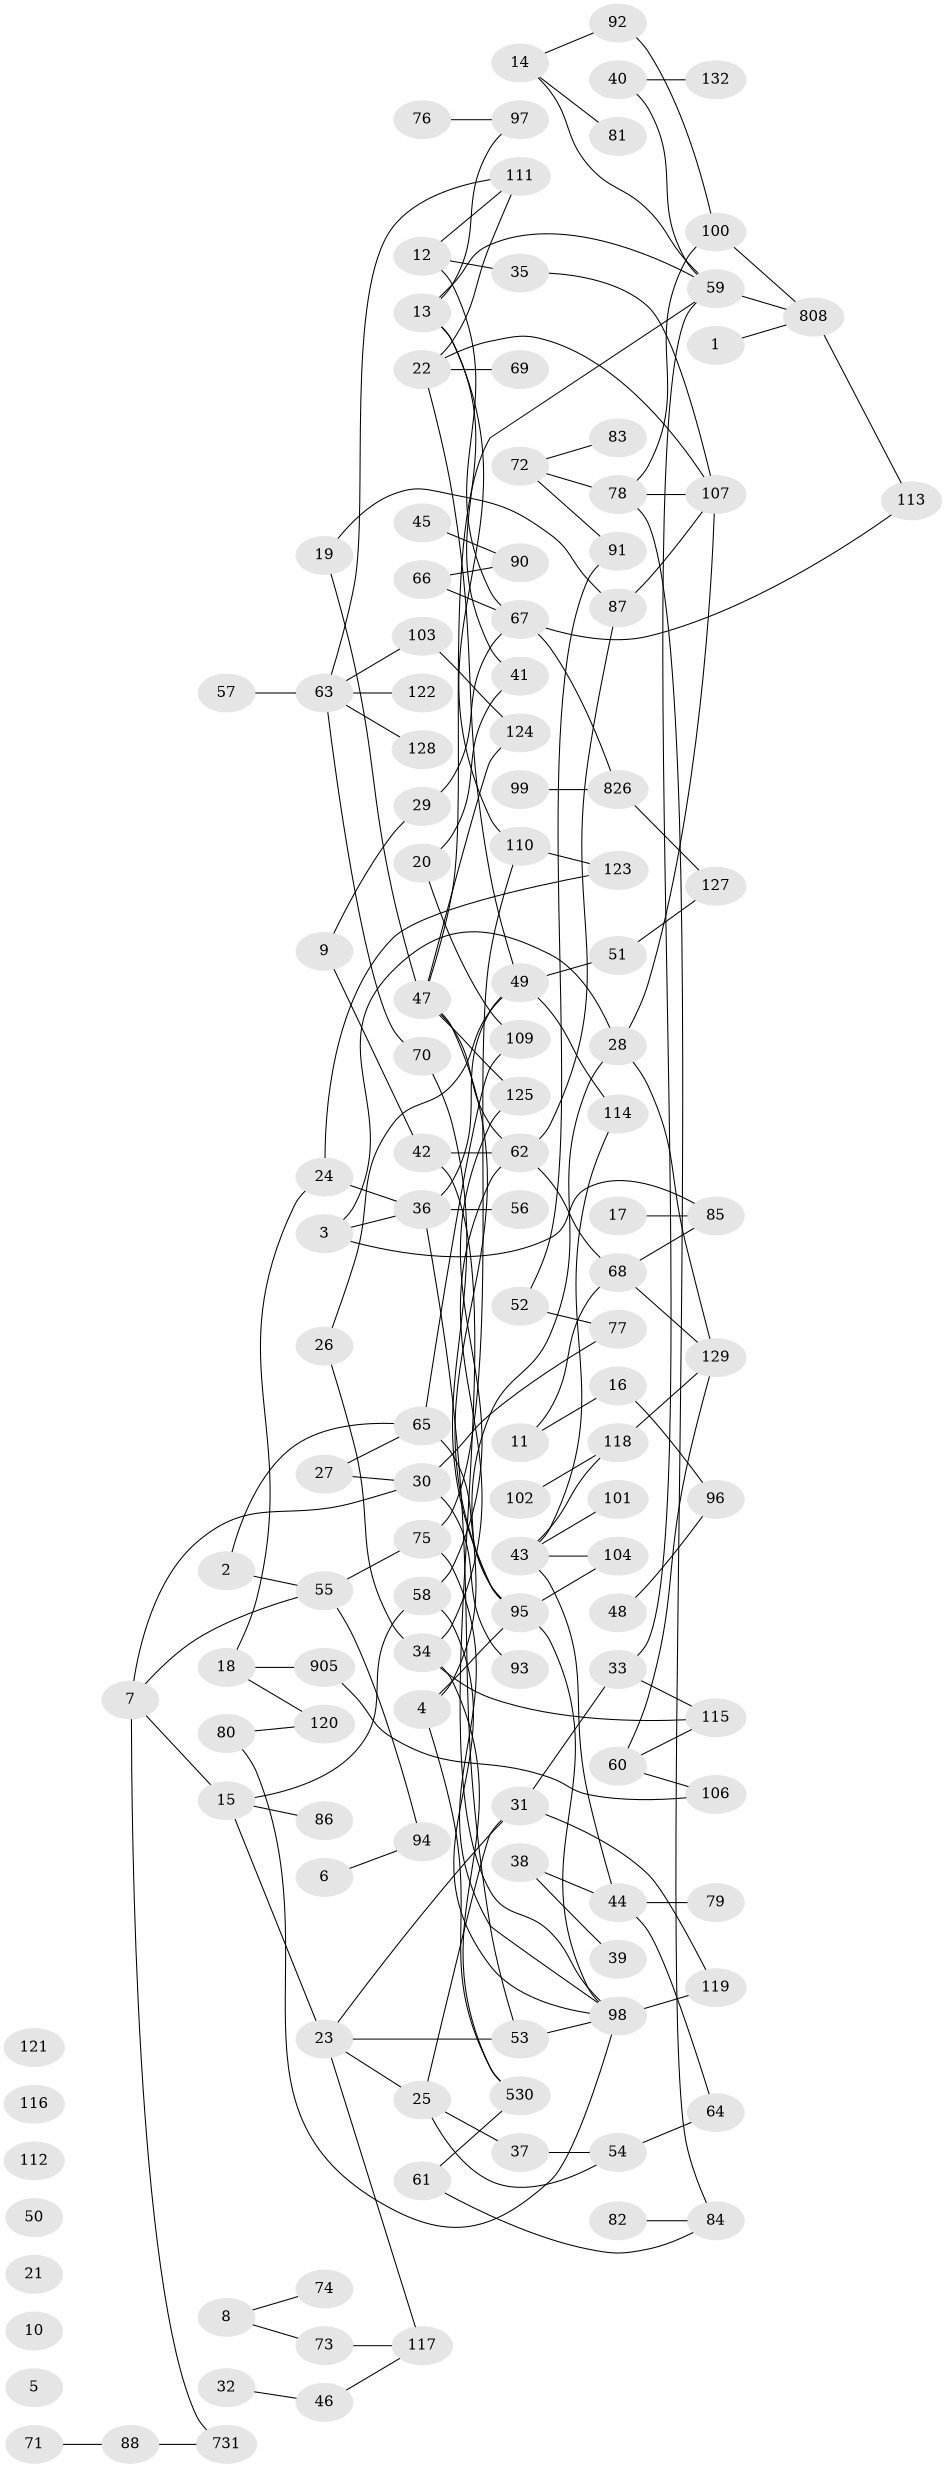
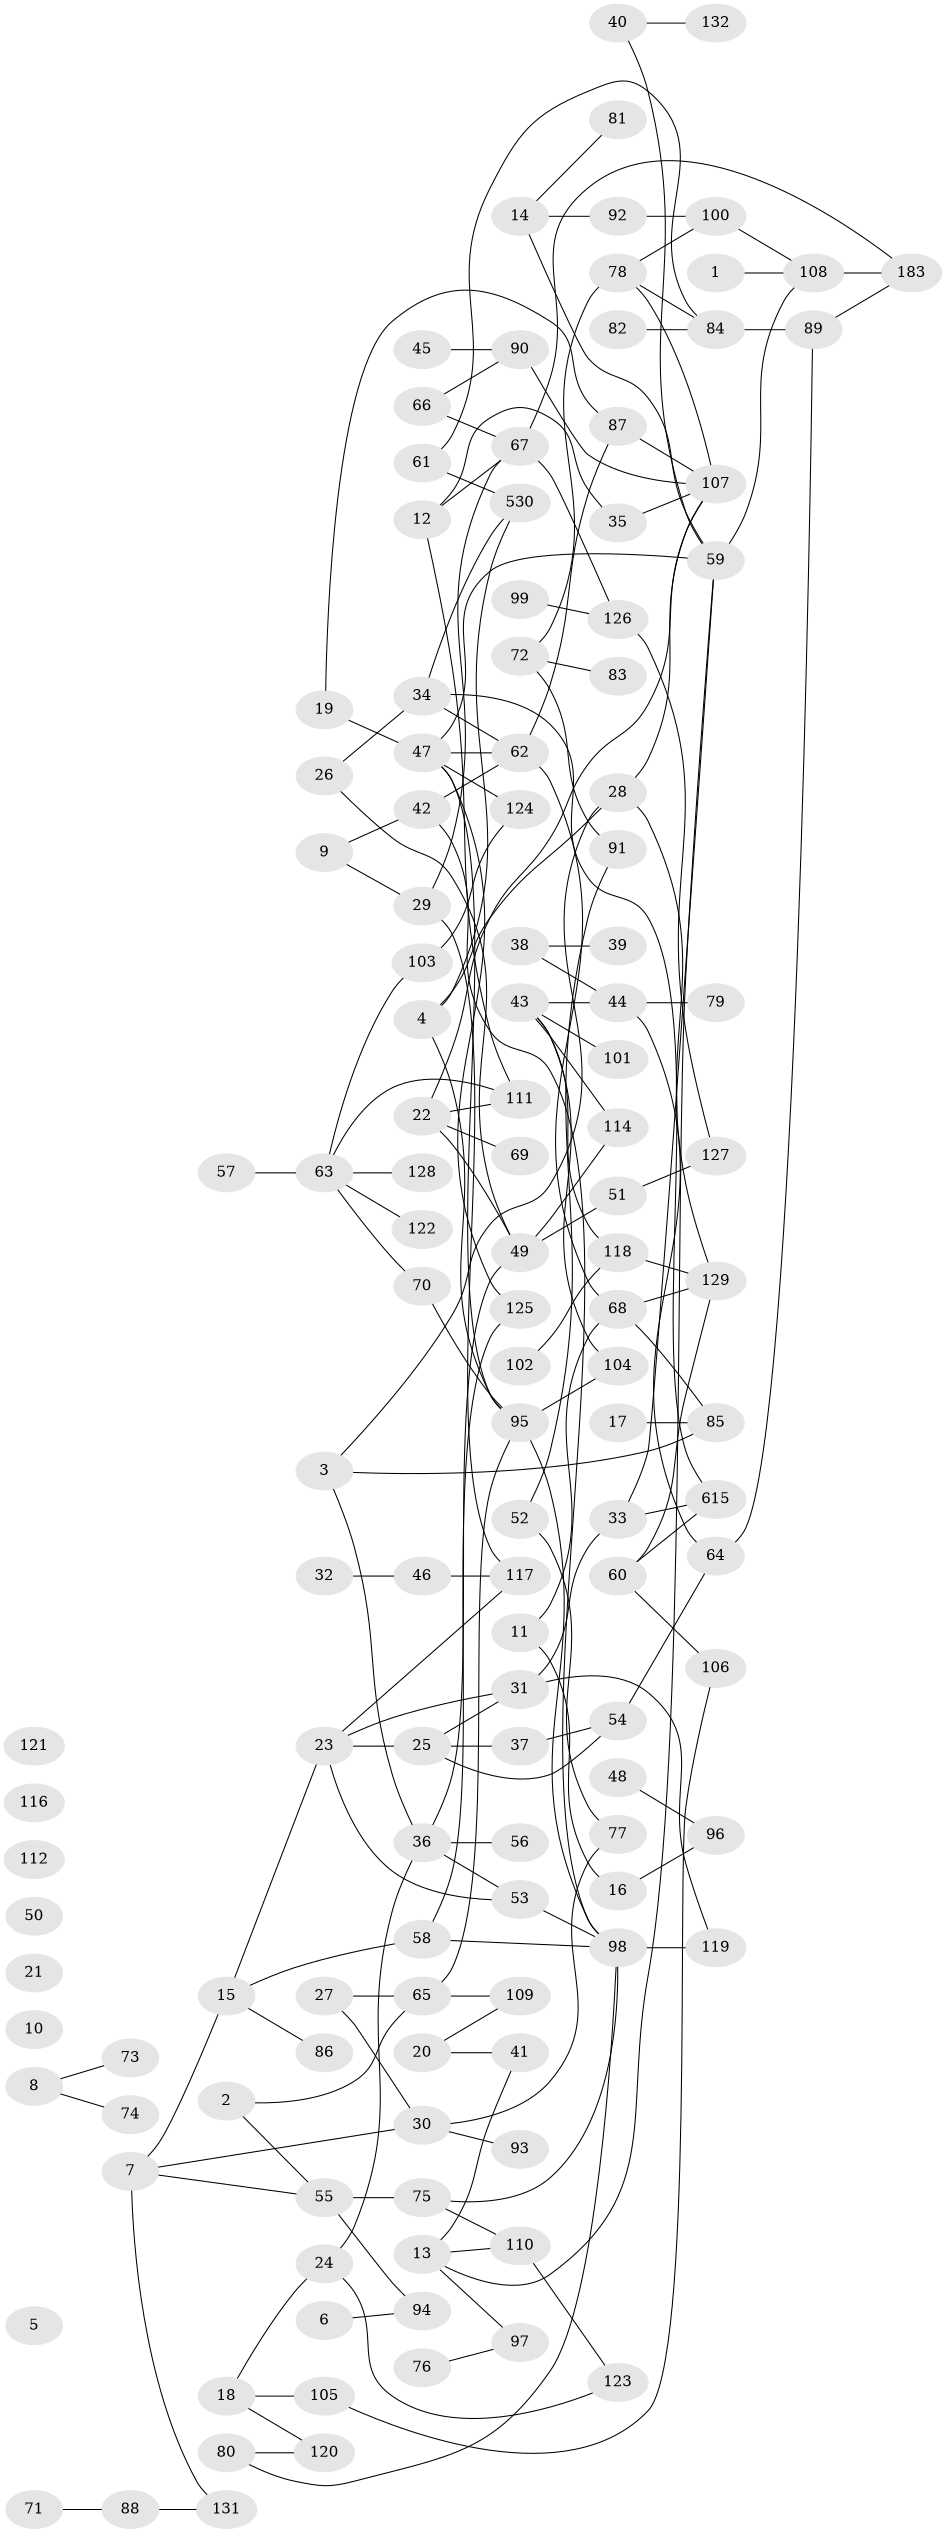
(814, 317) -> (814, 273)
none -> (814, 330)
none -> (587, 454)
(912, 501) -> (912, 273)
(618, 790) -> (618, 619)
(324, 1667) -> (324, 2396)
(716, 1718) -> (716, 1499)
(373, 2346) -> (471, 1241)
(227, 2444) -> (227, 2509)
